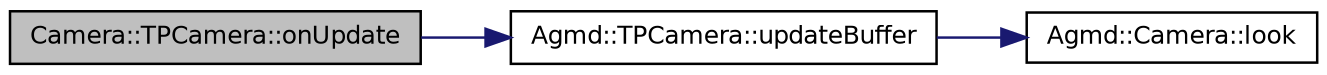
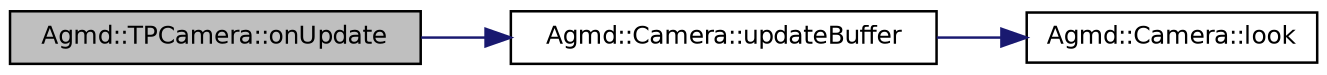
(215, 38) -> (215, 38)
(724, 38) -> (724, 38)
